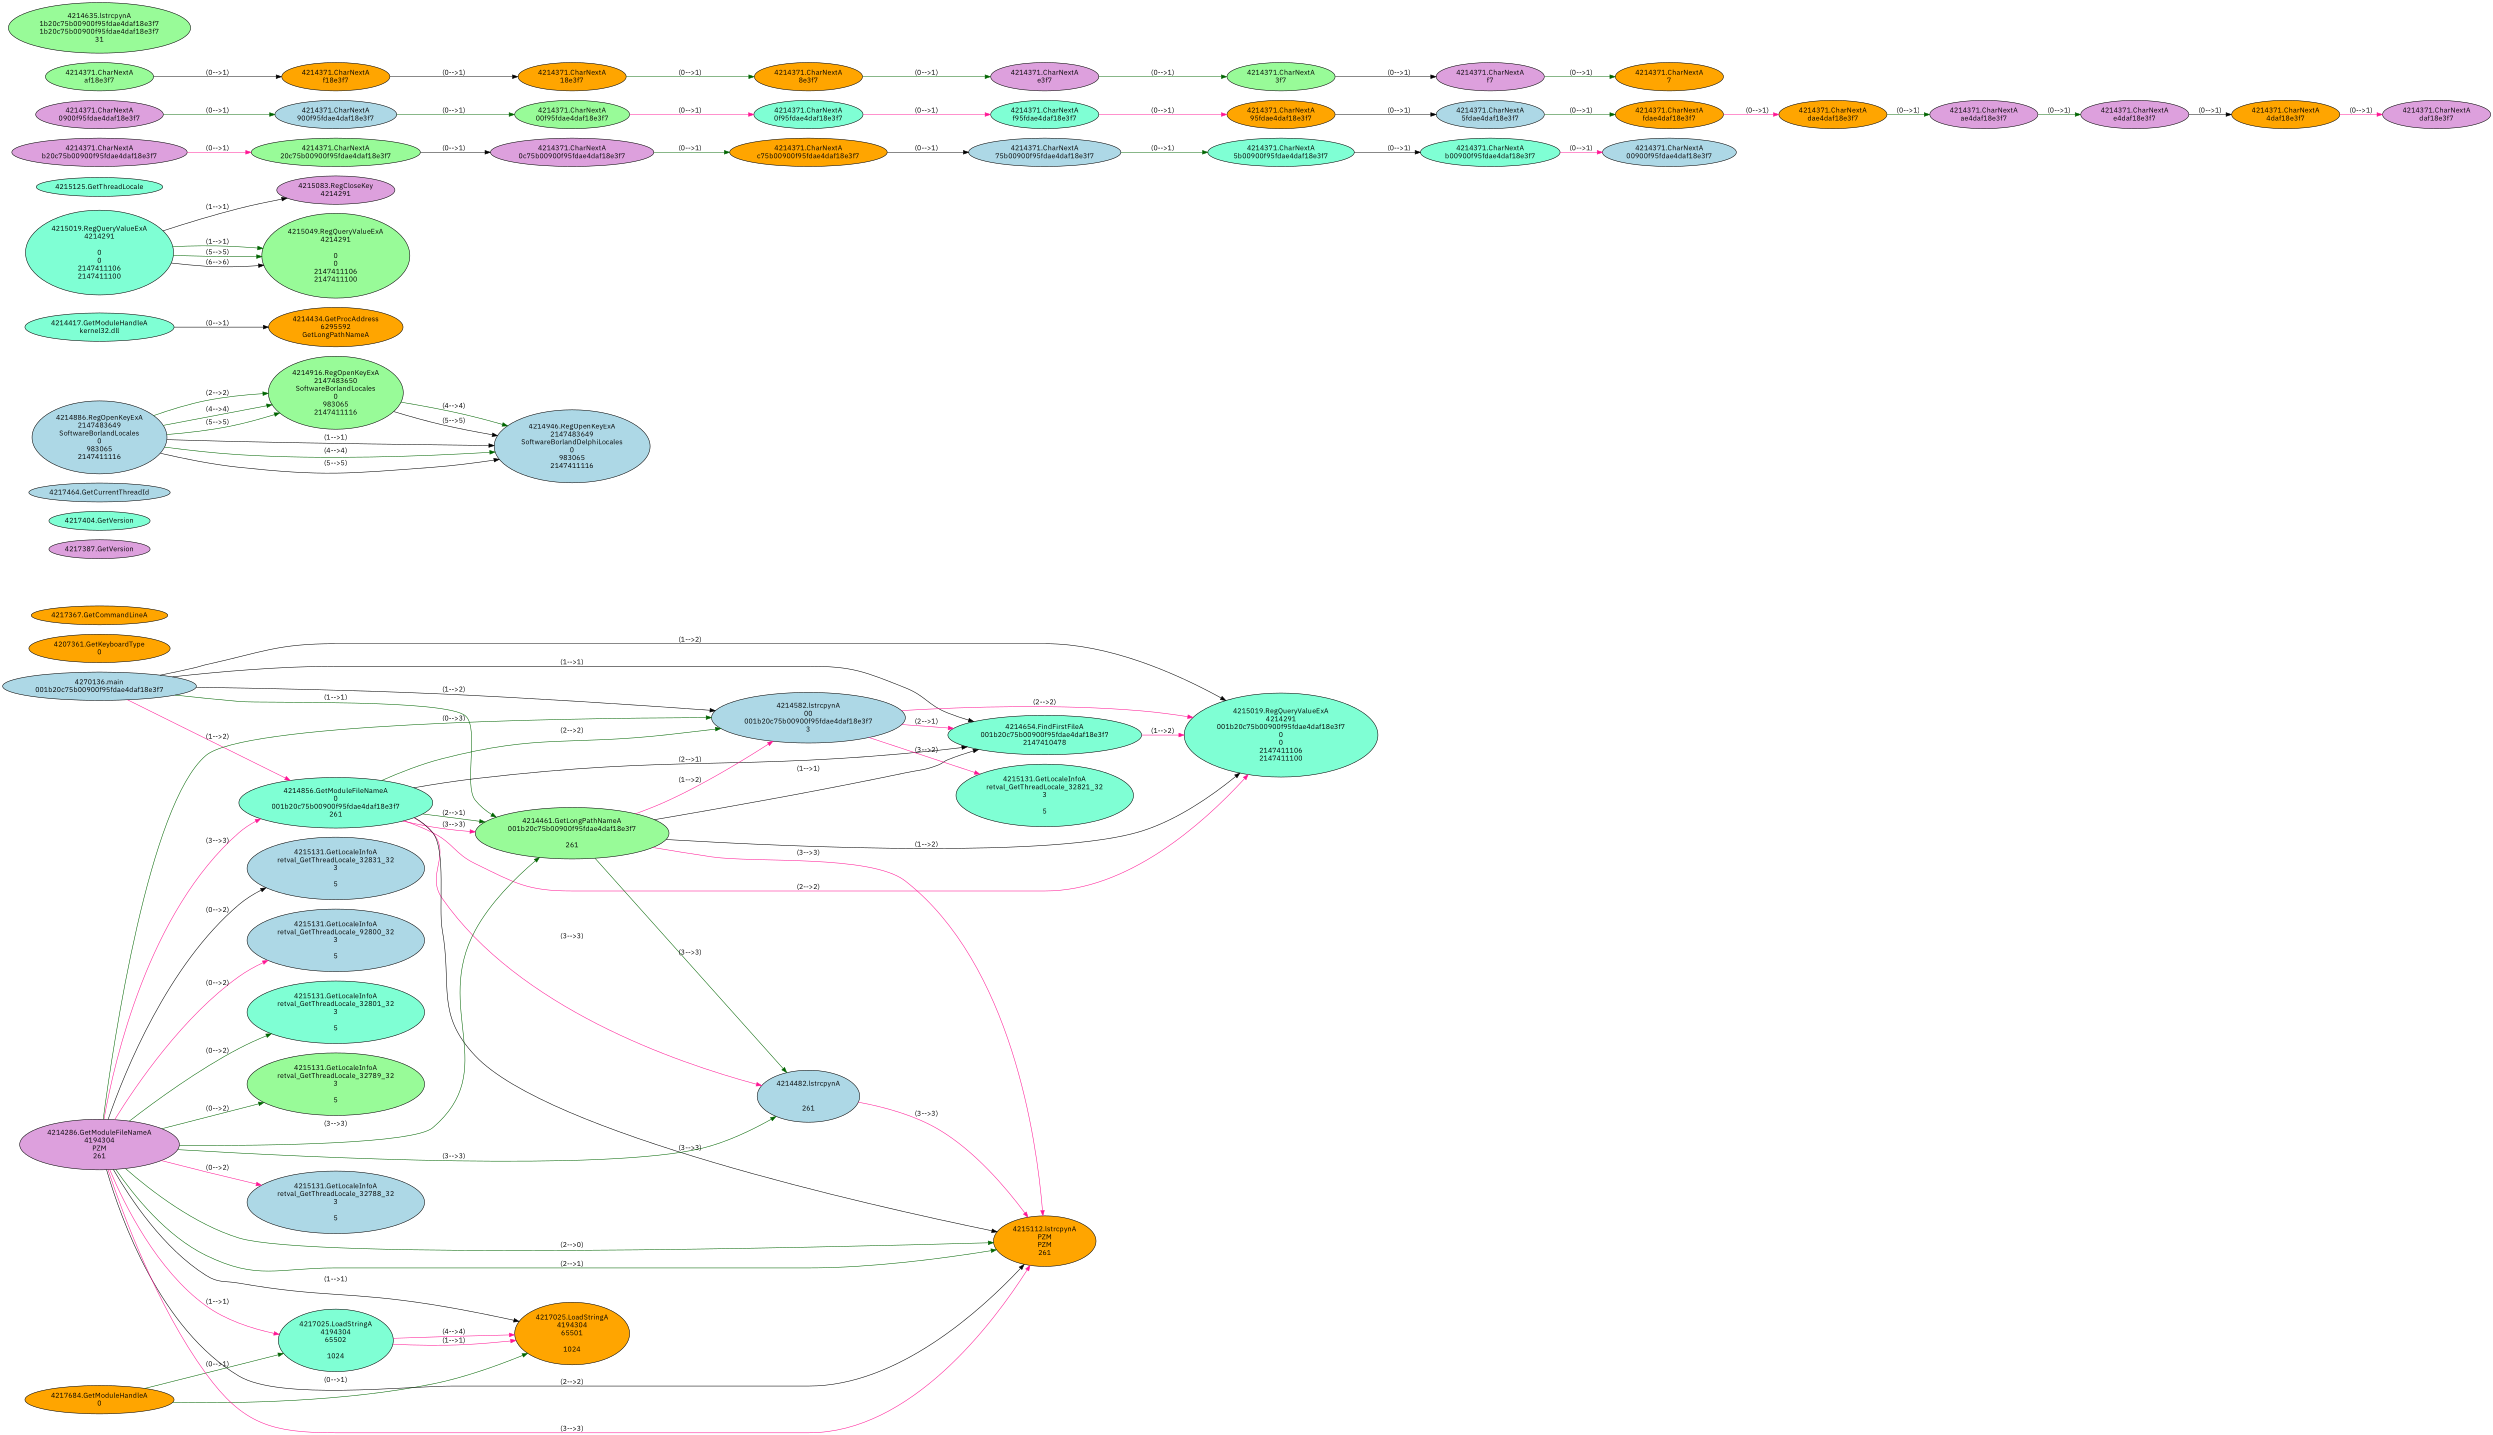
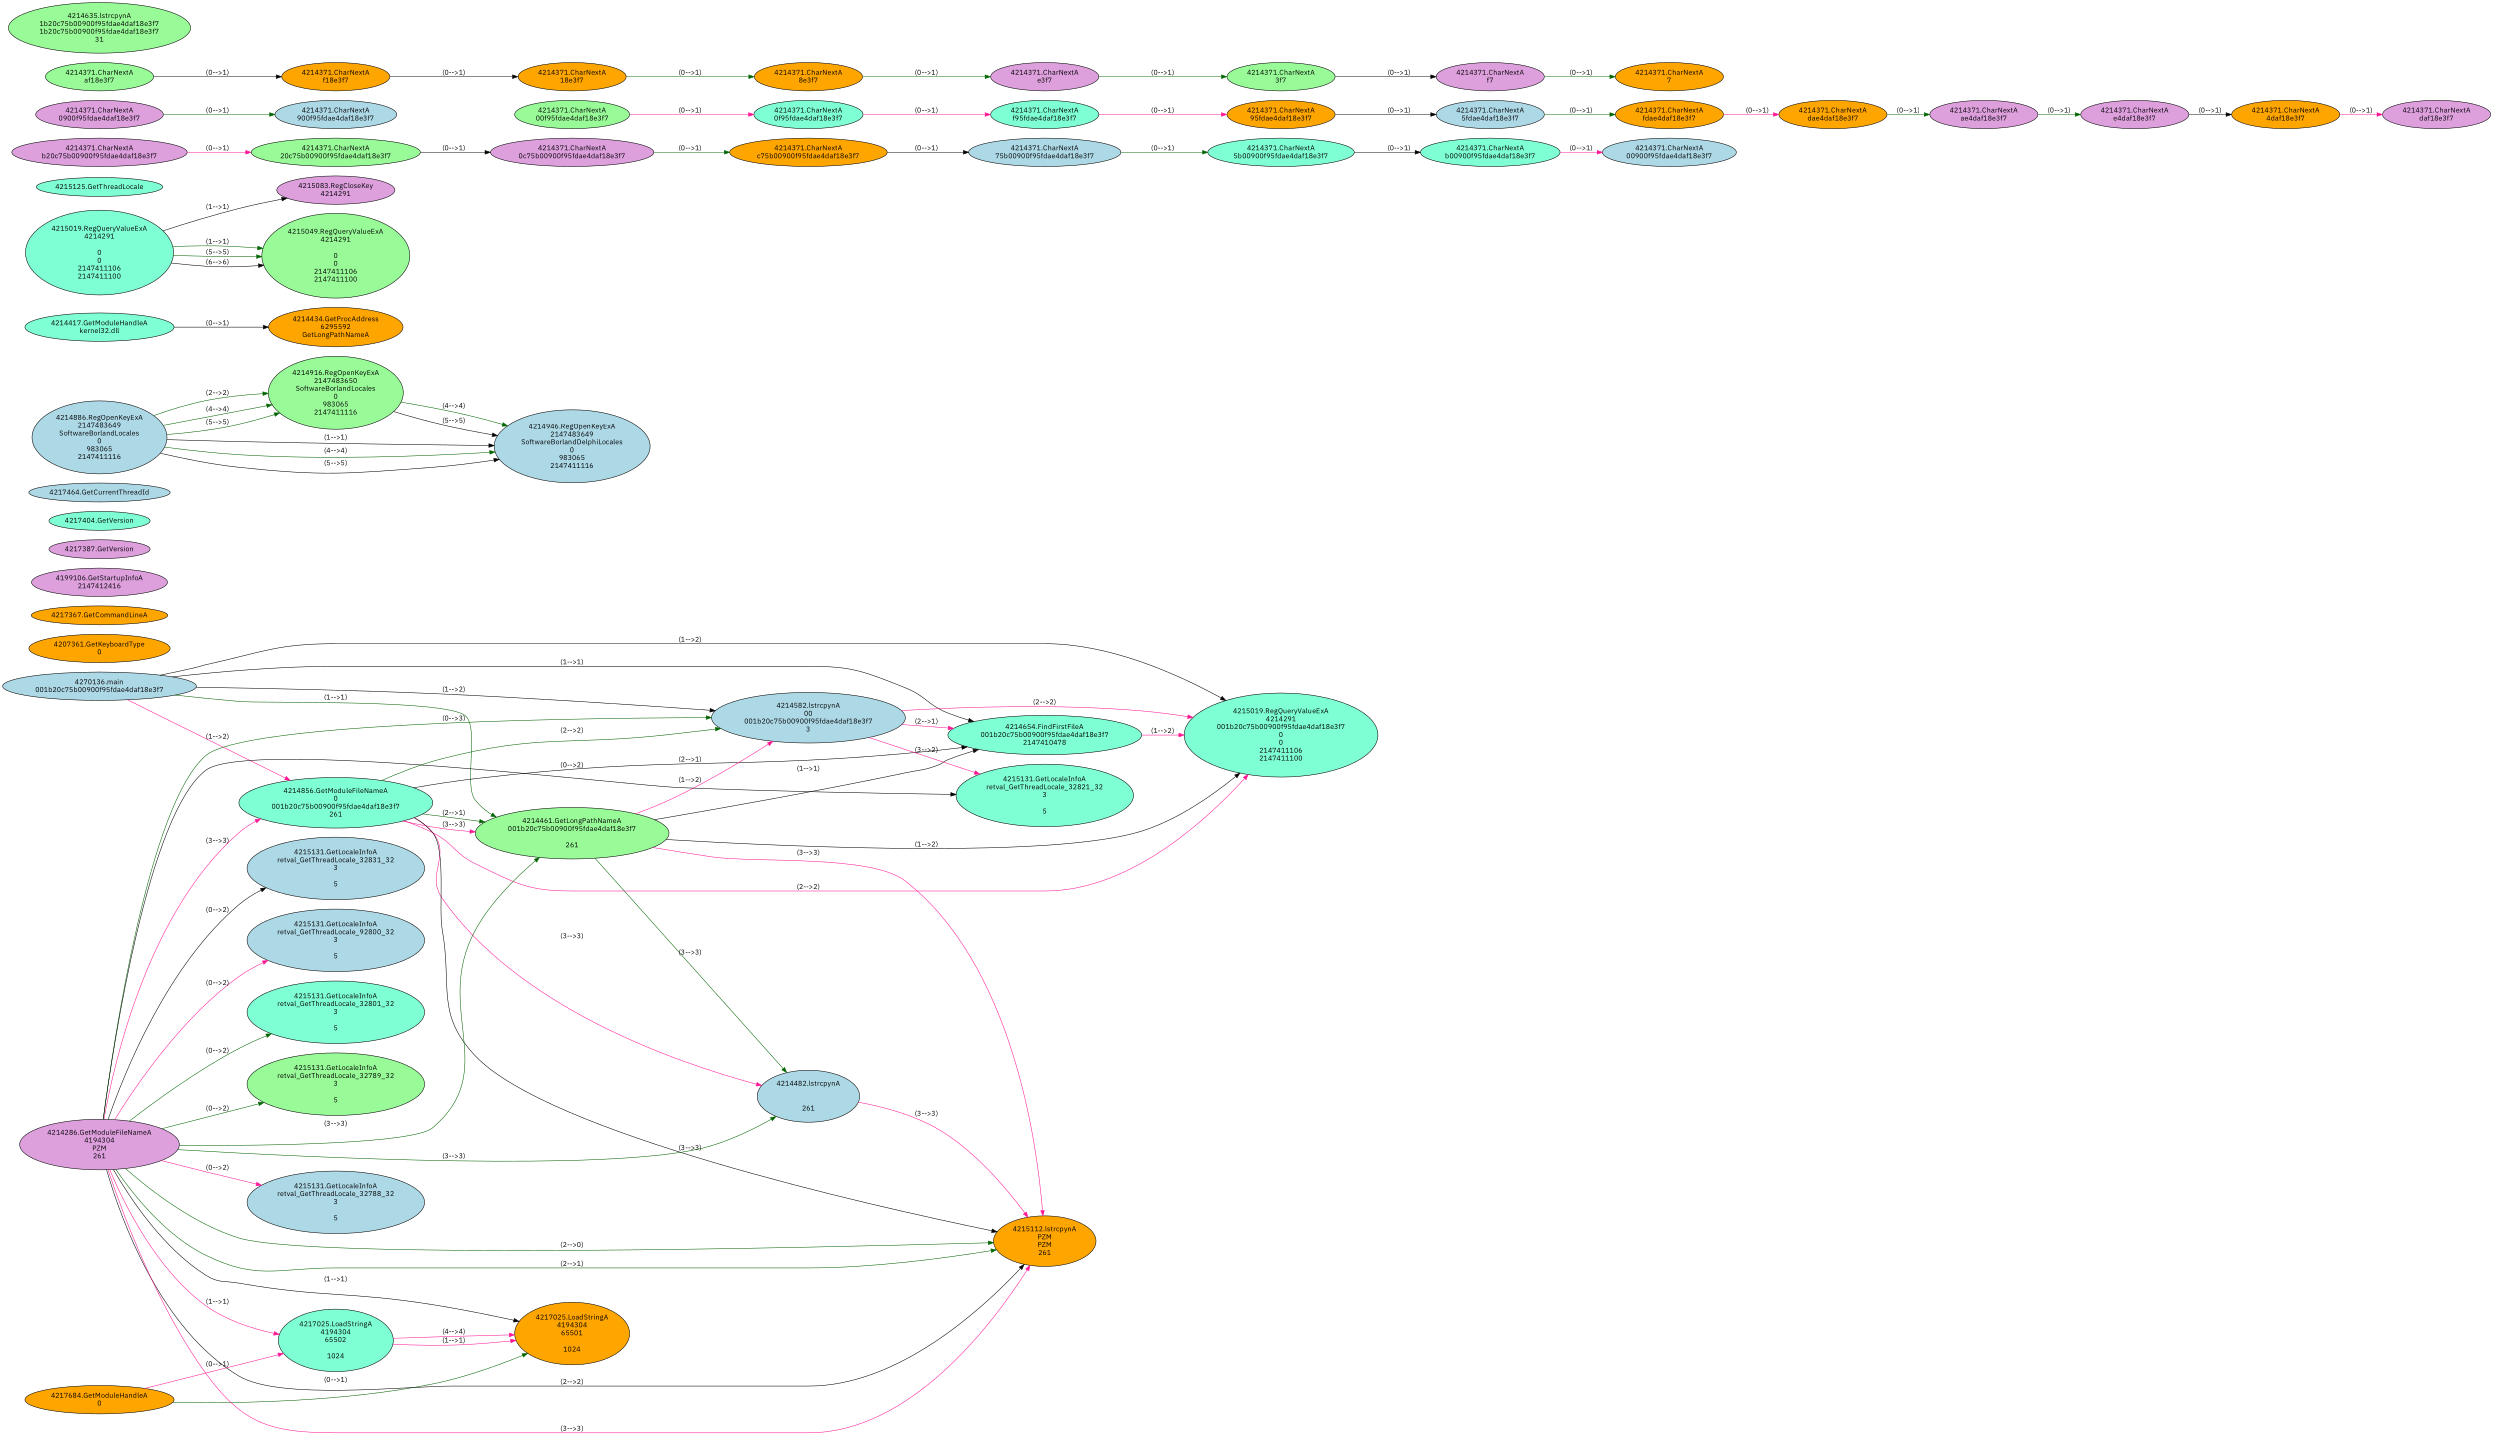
(453, 115) -> none
none -> (100, 582)
none -> (394, 763)
(211, 1372) -> (211, 1372)
